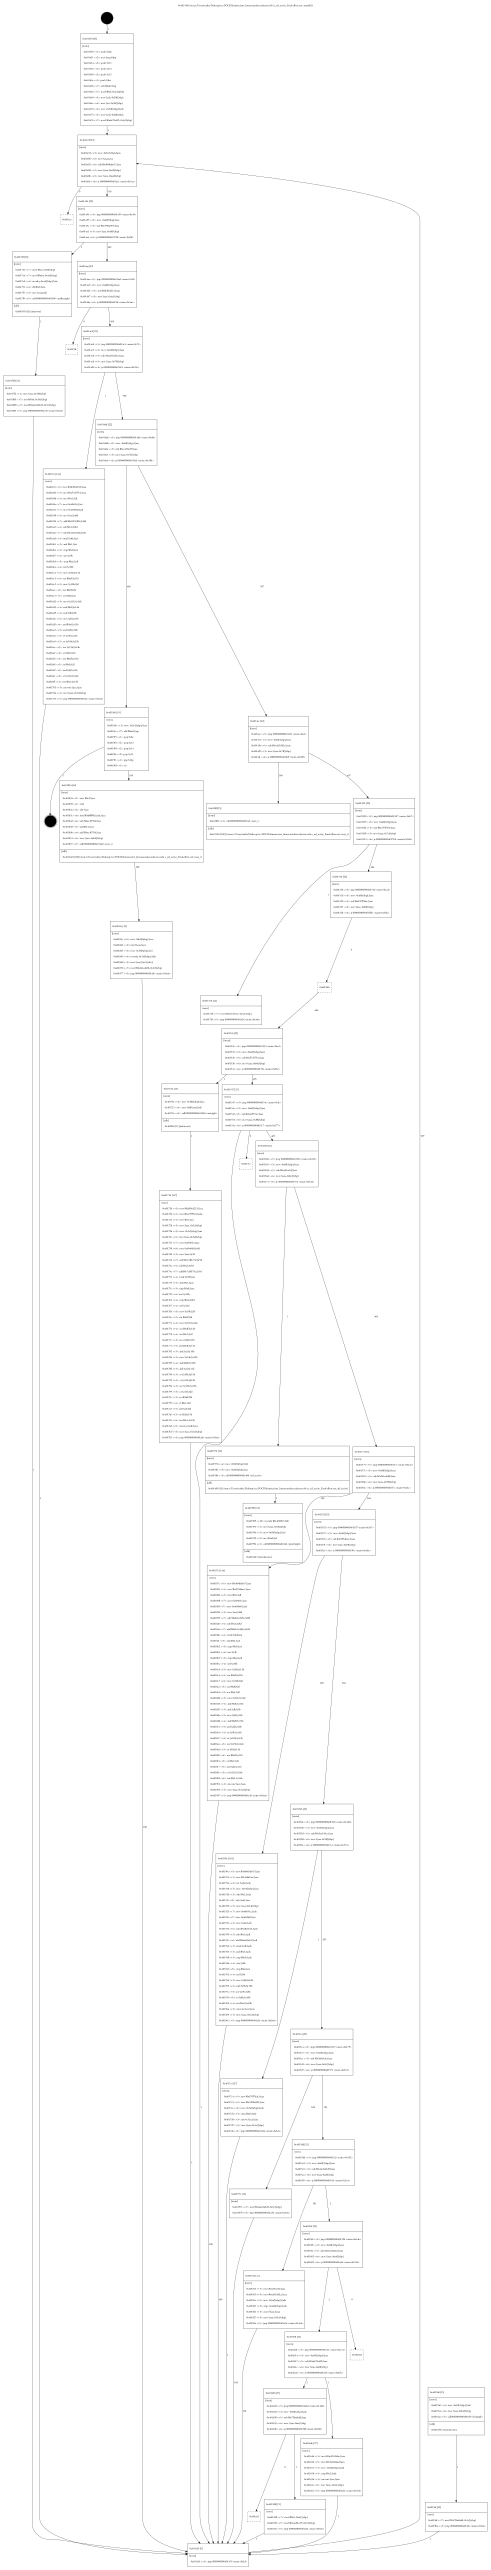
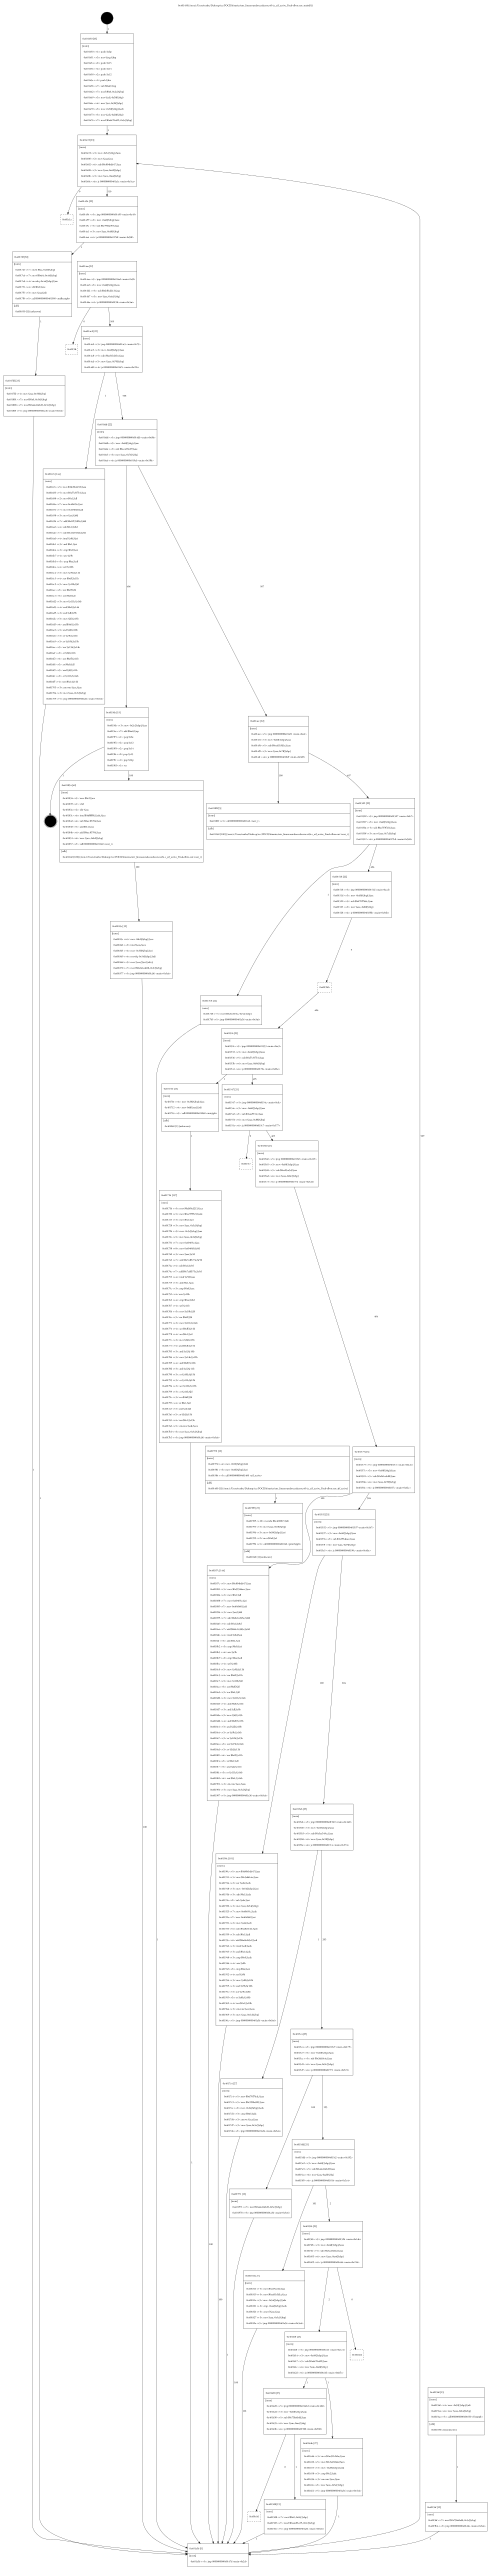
(107, 251) -> none
(282, 1315) -> none
(200, 1821) -> (156, 1784)
